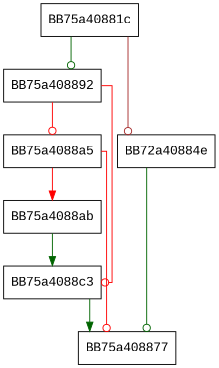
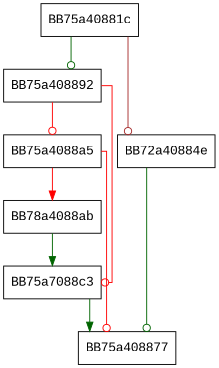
(52, 217) -> (52, 217)
(52, 282) -> (52, 282)
